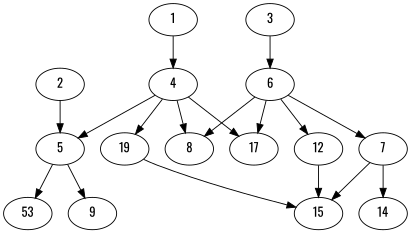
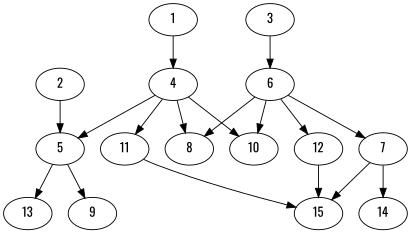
(125, 149) -> (125, 149)
(254, 149) -> (254, 149)
(28, 214) -> (28, 214)
